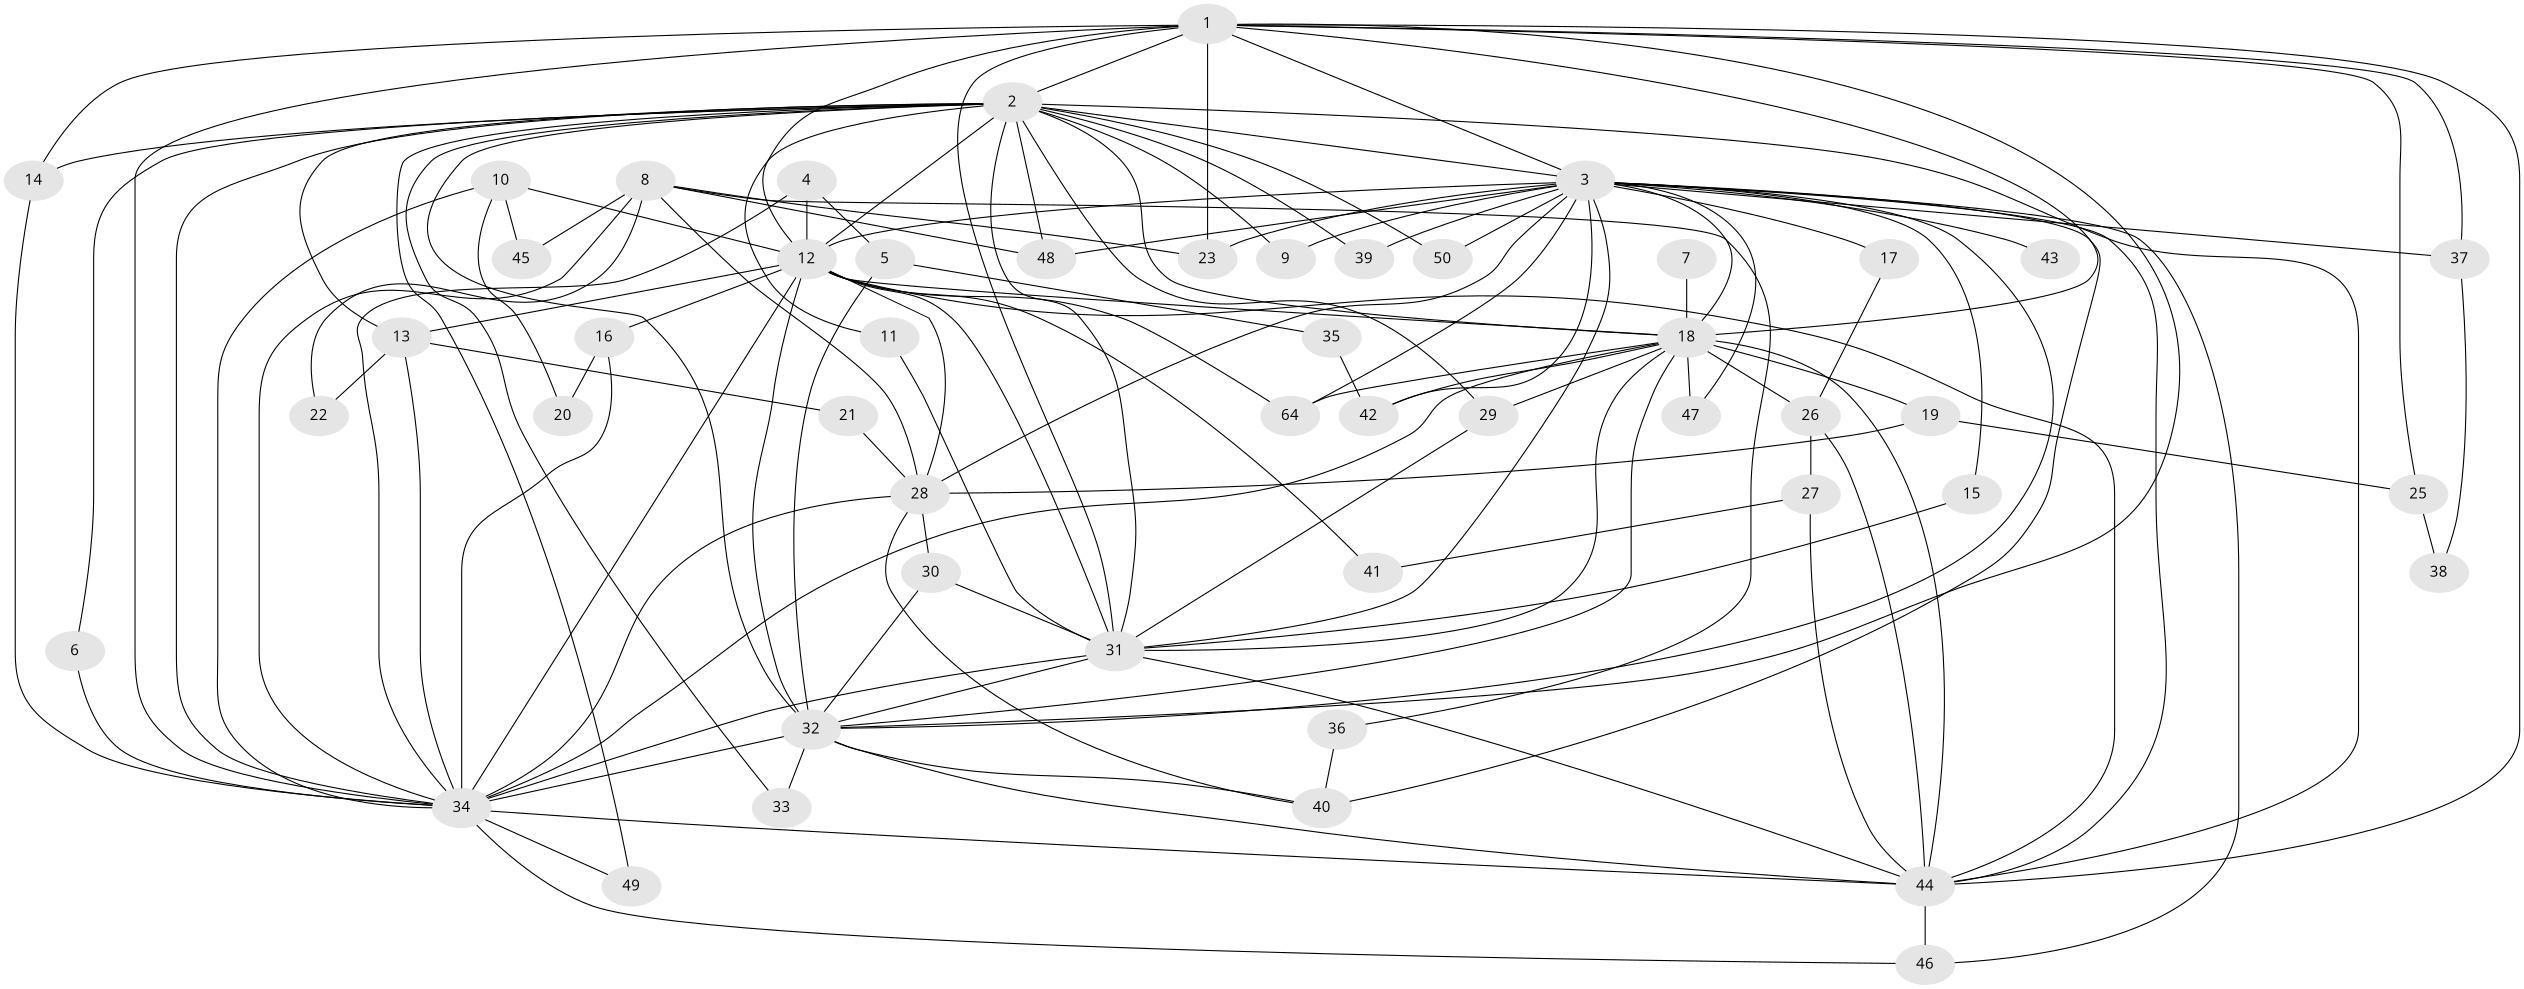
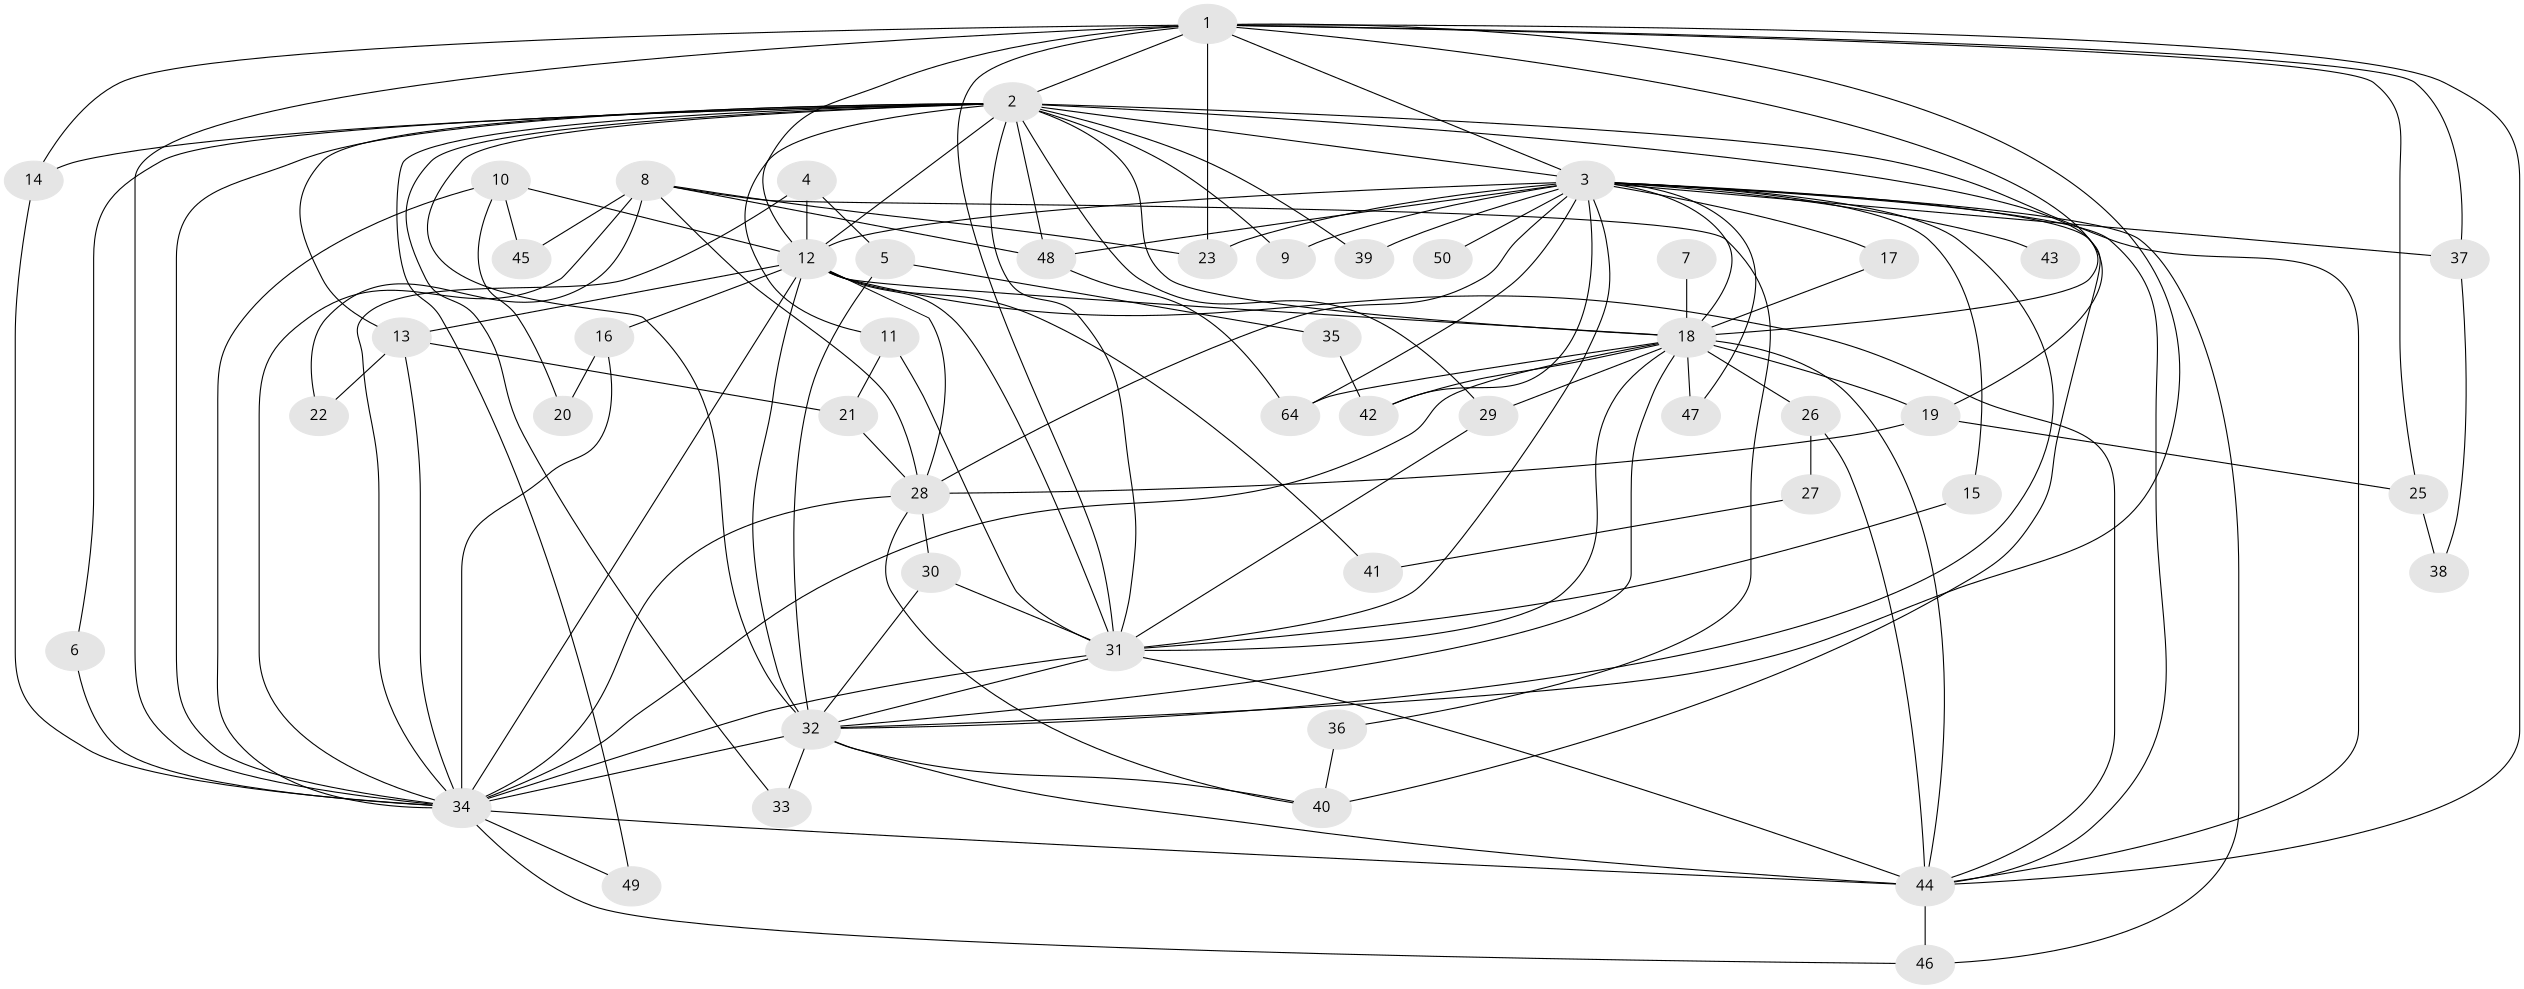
(1239, 155) -> (1691, 154)
(1083, 307) -> (1211, 323)
(1850, 337) -> (1788, 298)
none -> (866, 383)
(1827, 703) -> none
